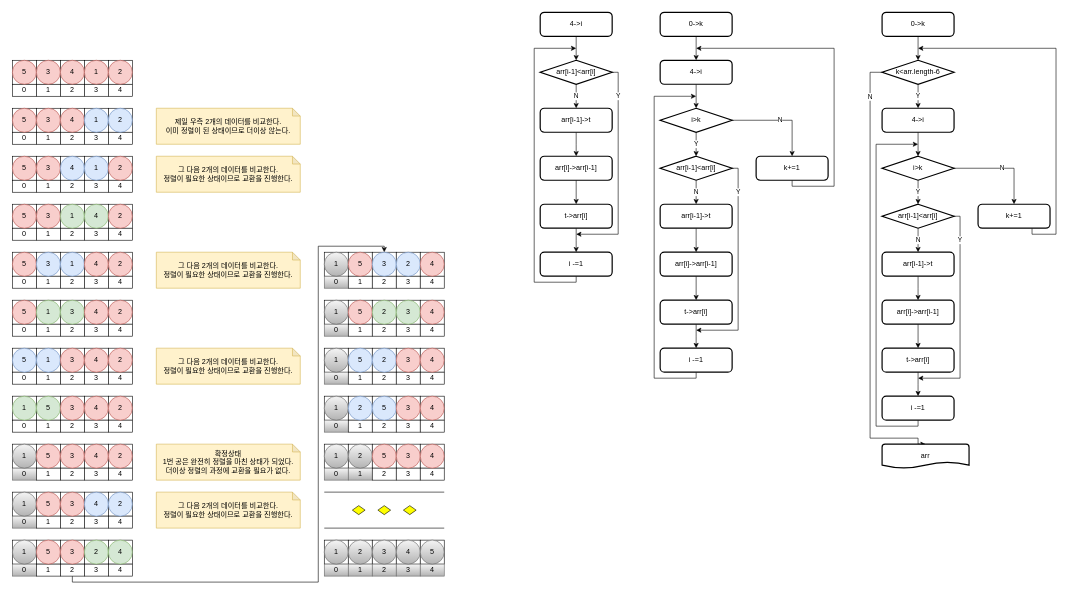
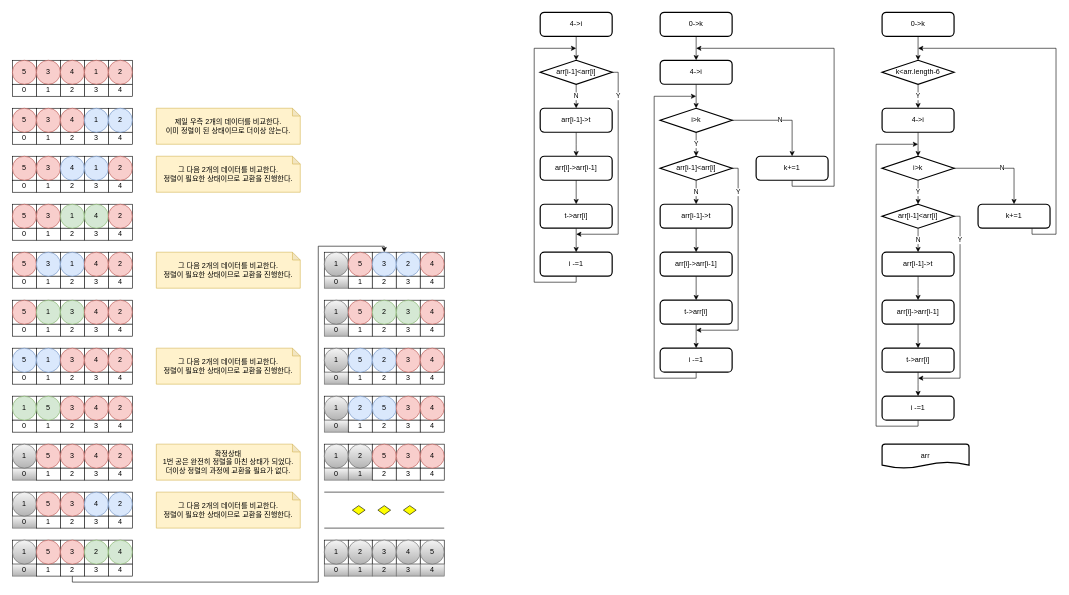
(875, 72) -> none
